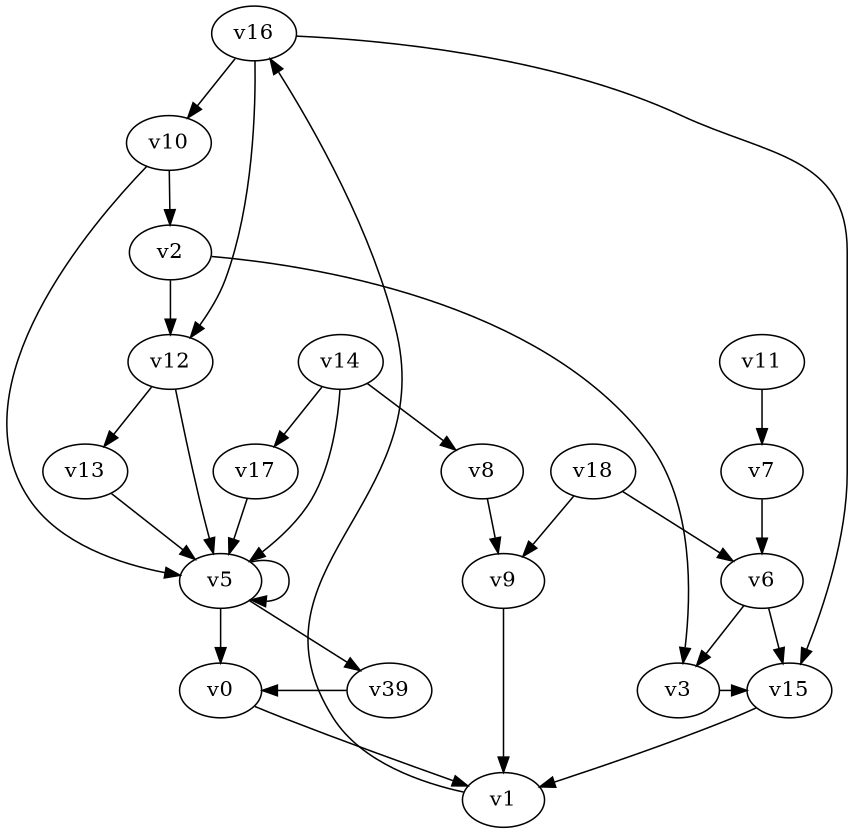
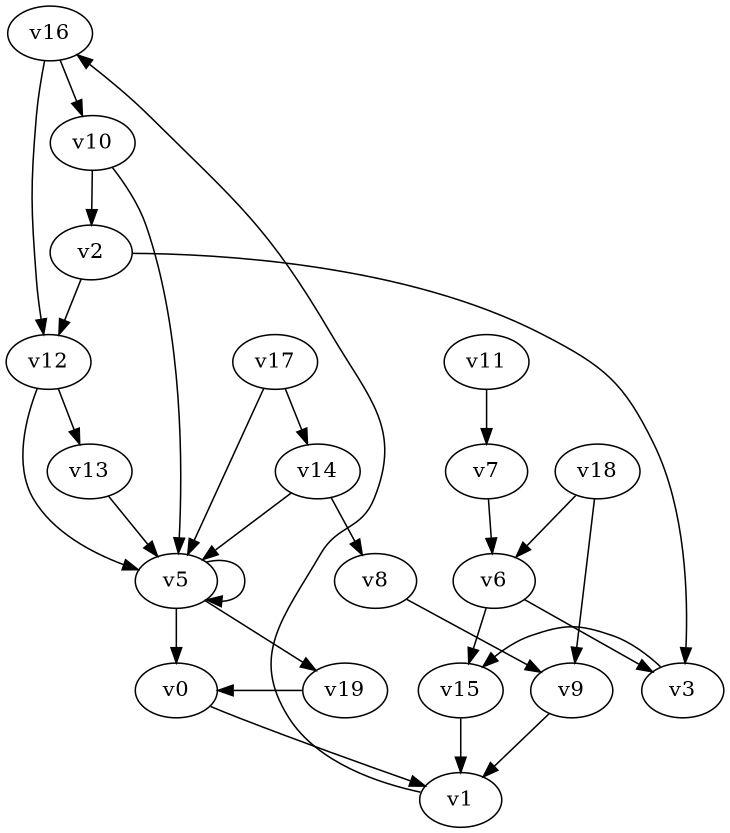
(793, 161) -> none
(303, 411) -> (294, 409)
(389, 690) -> (345, 690)
